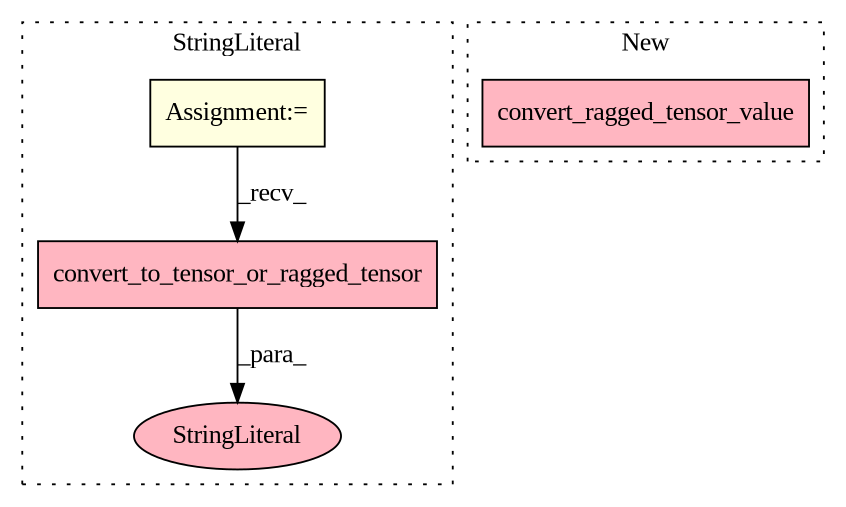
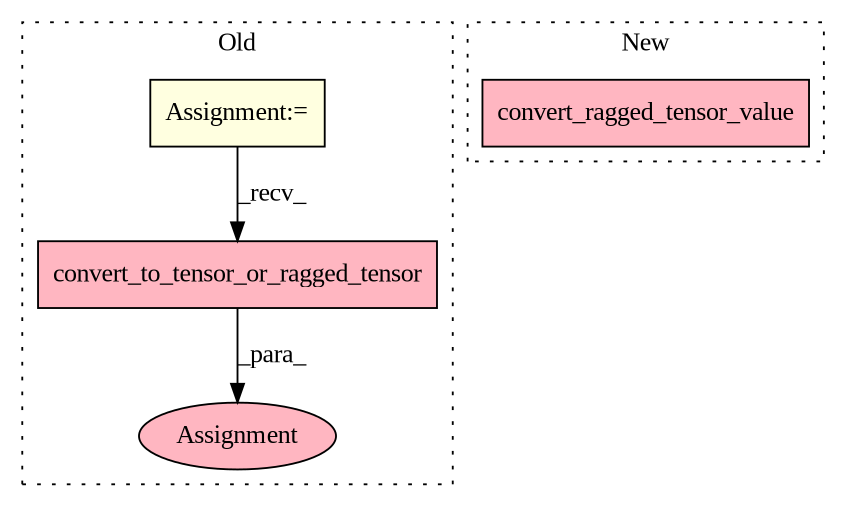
(238, 44) -> (238, 44)
(238, 436) -> (238, 436)
